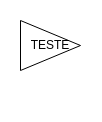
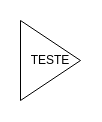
(51, 46) -> (51, 61)
